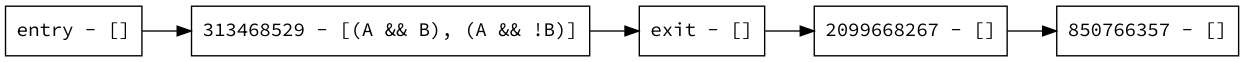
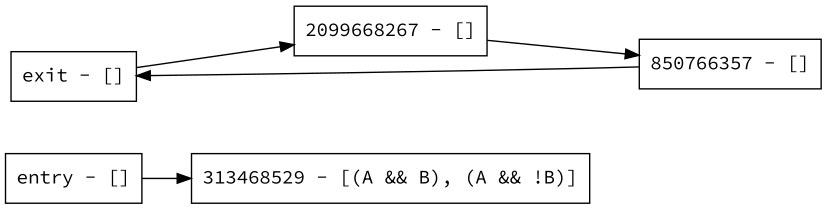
(607, 31) -> (395, 72)
